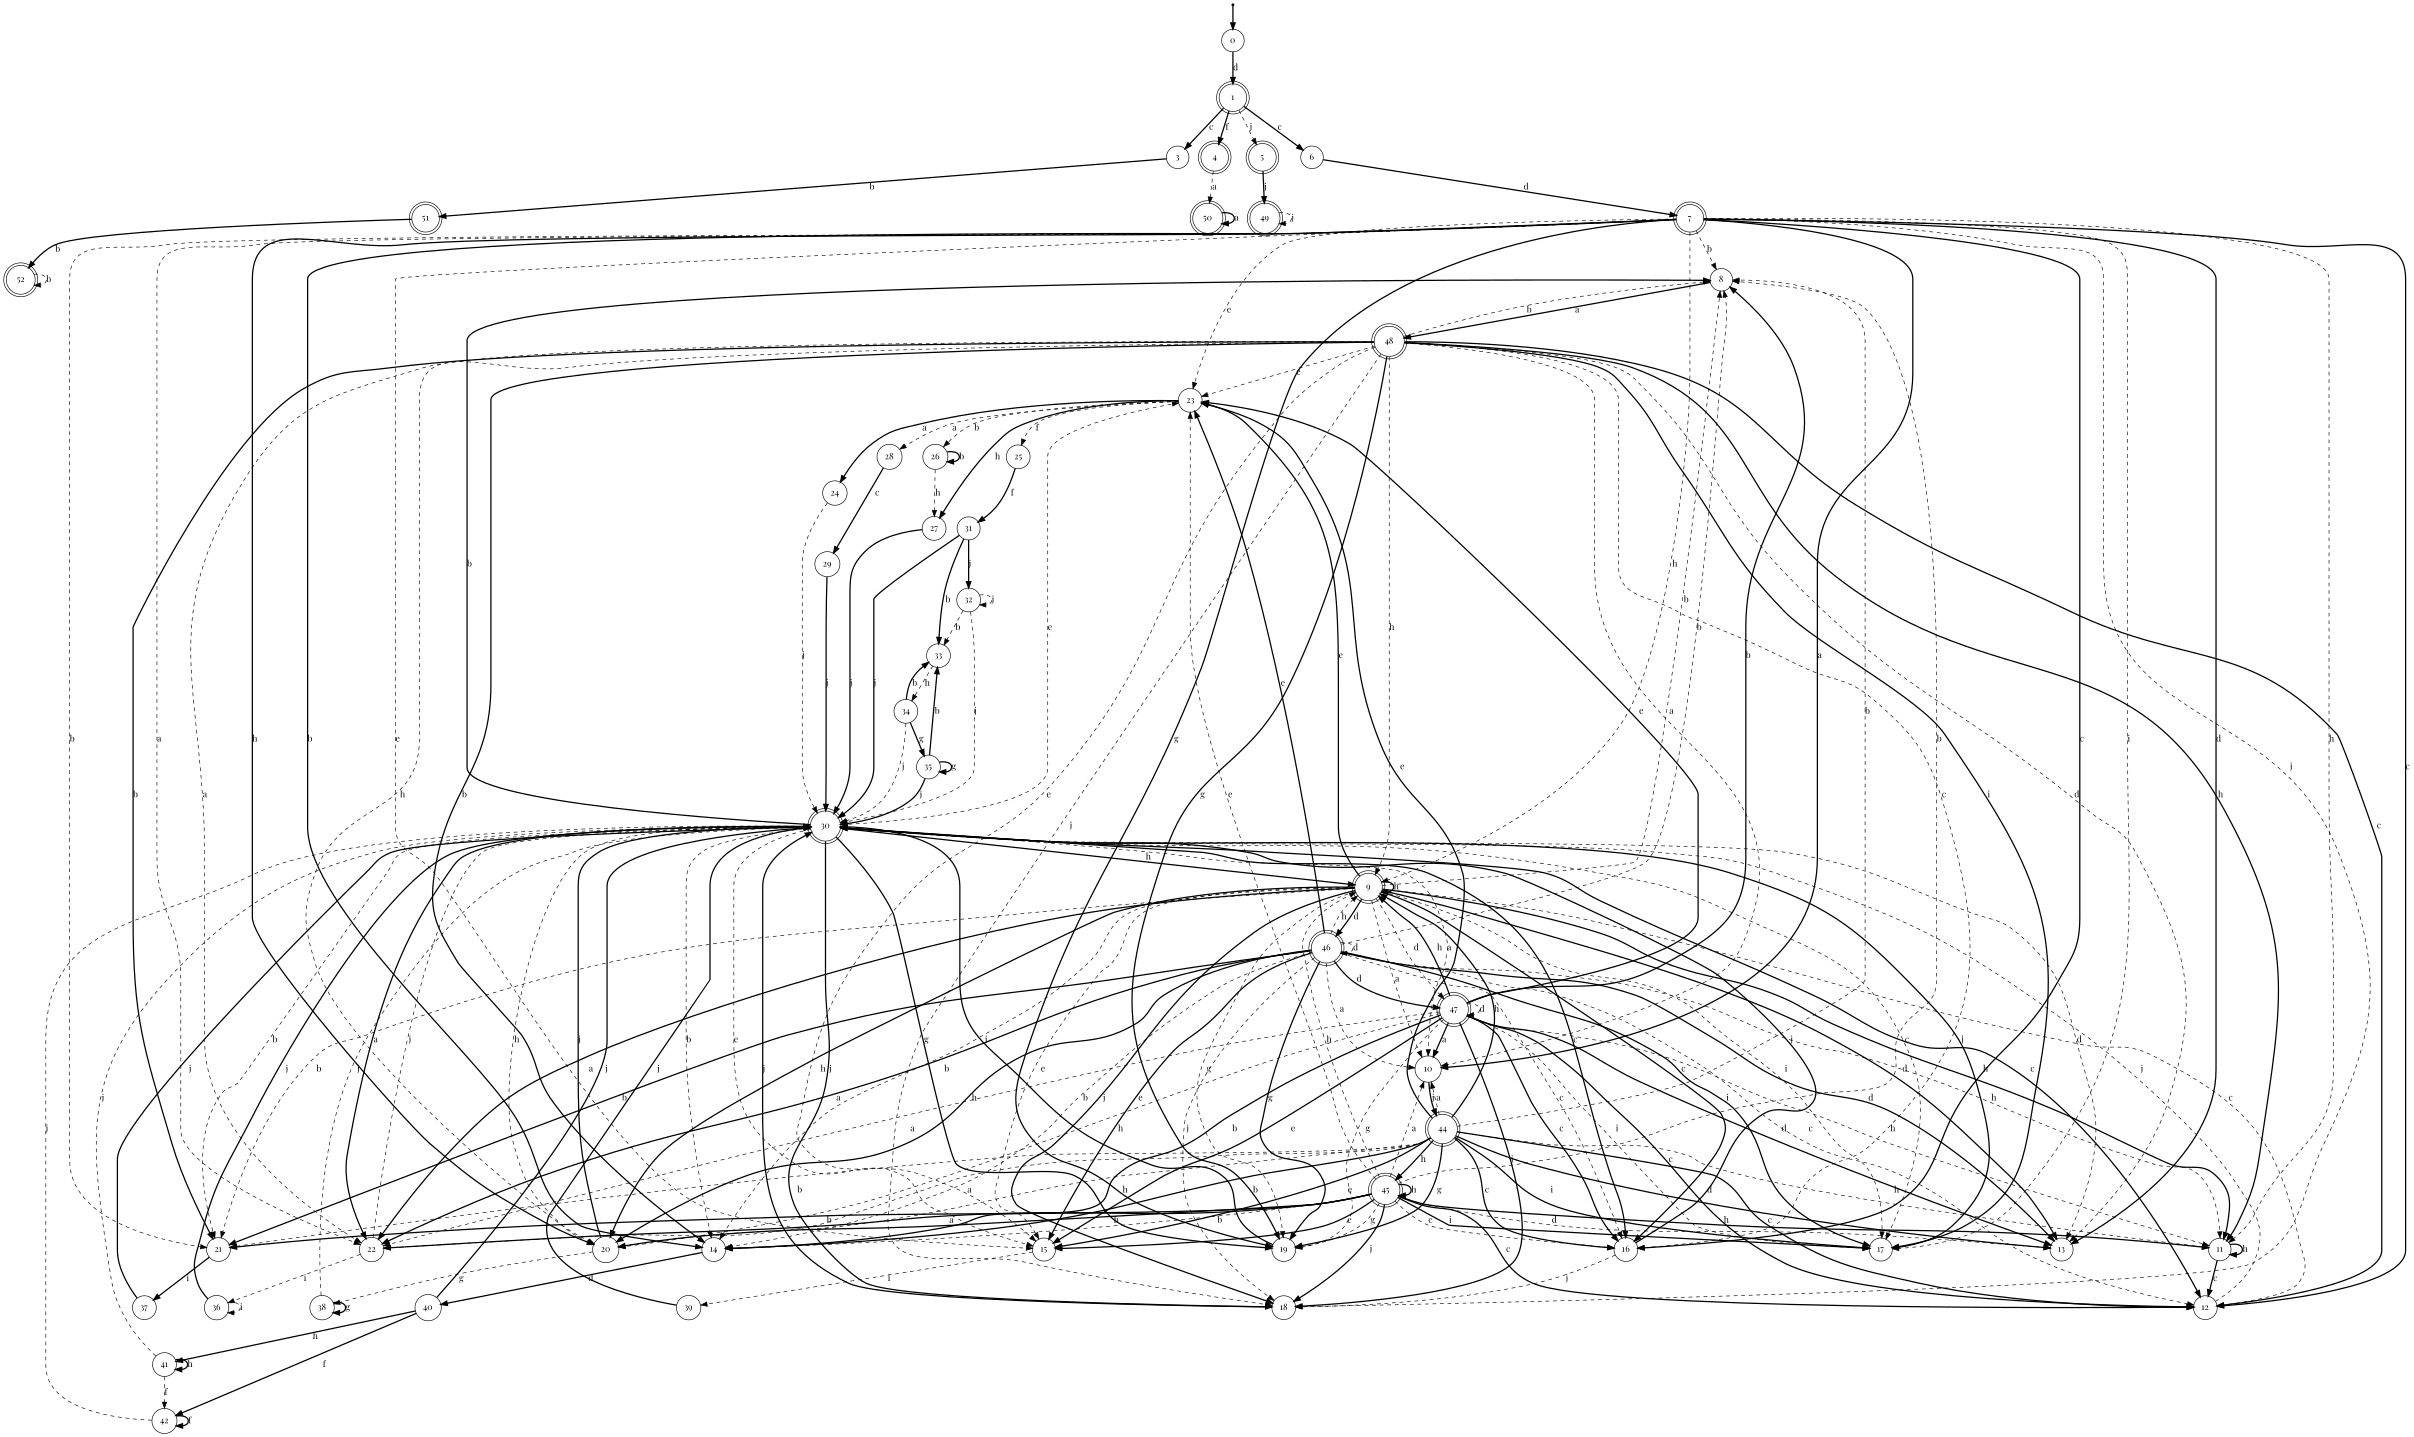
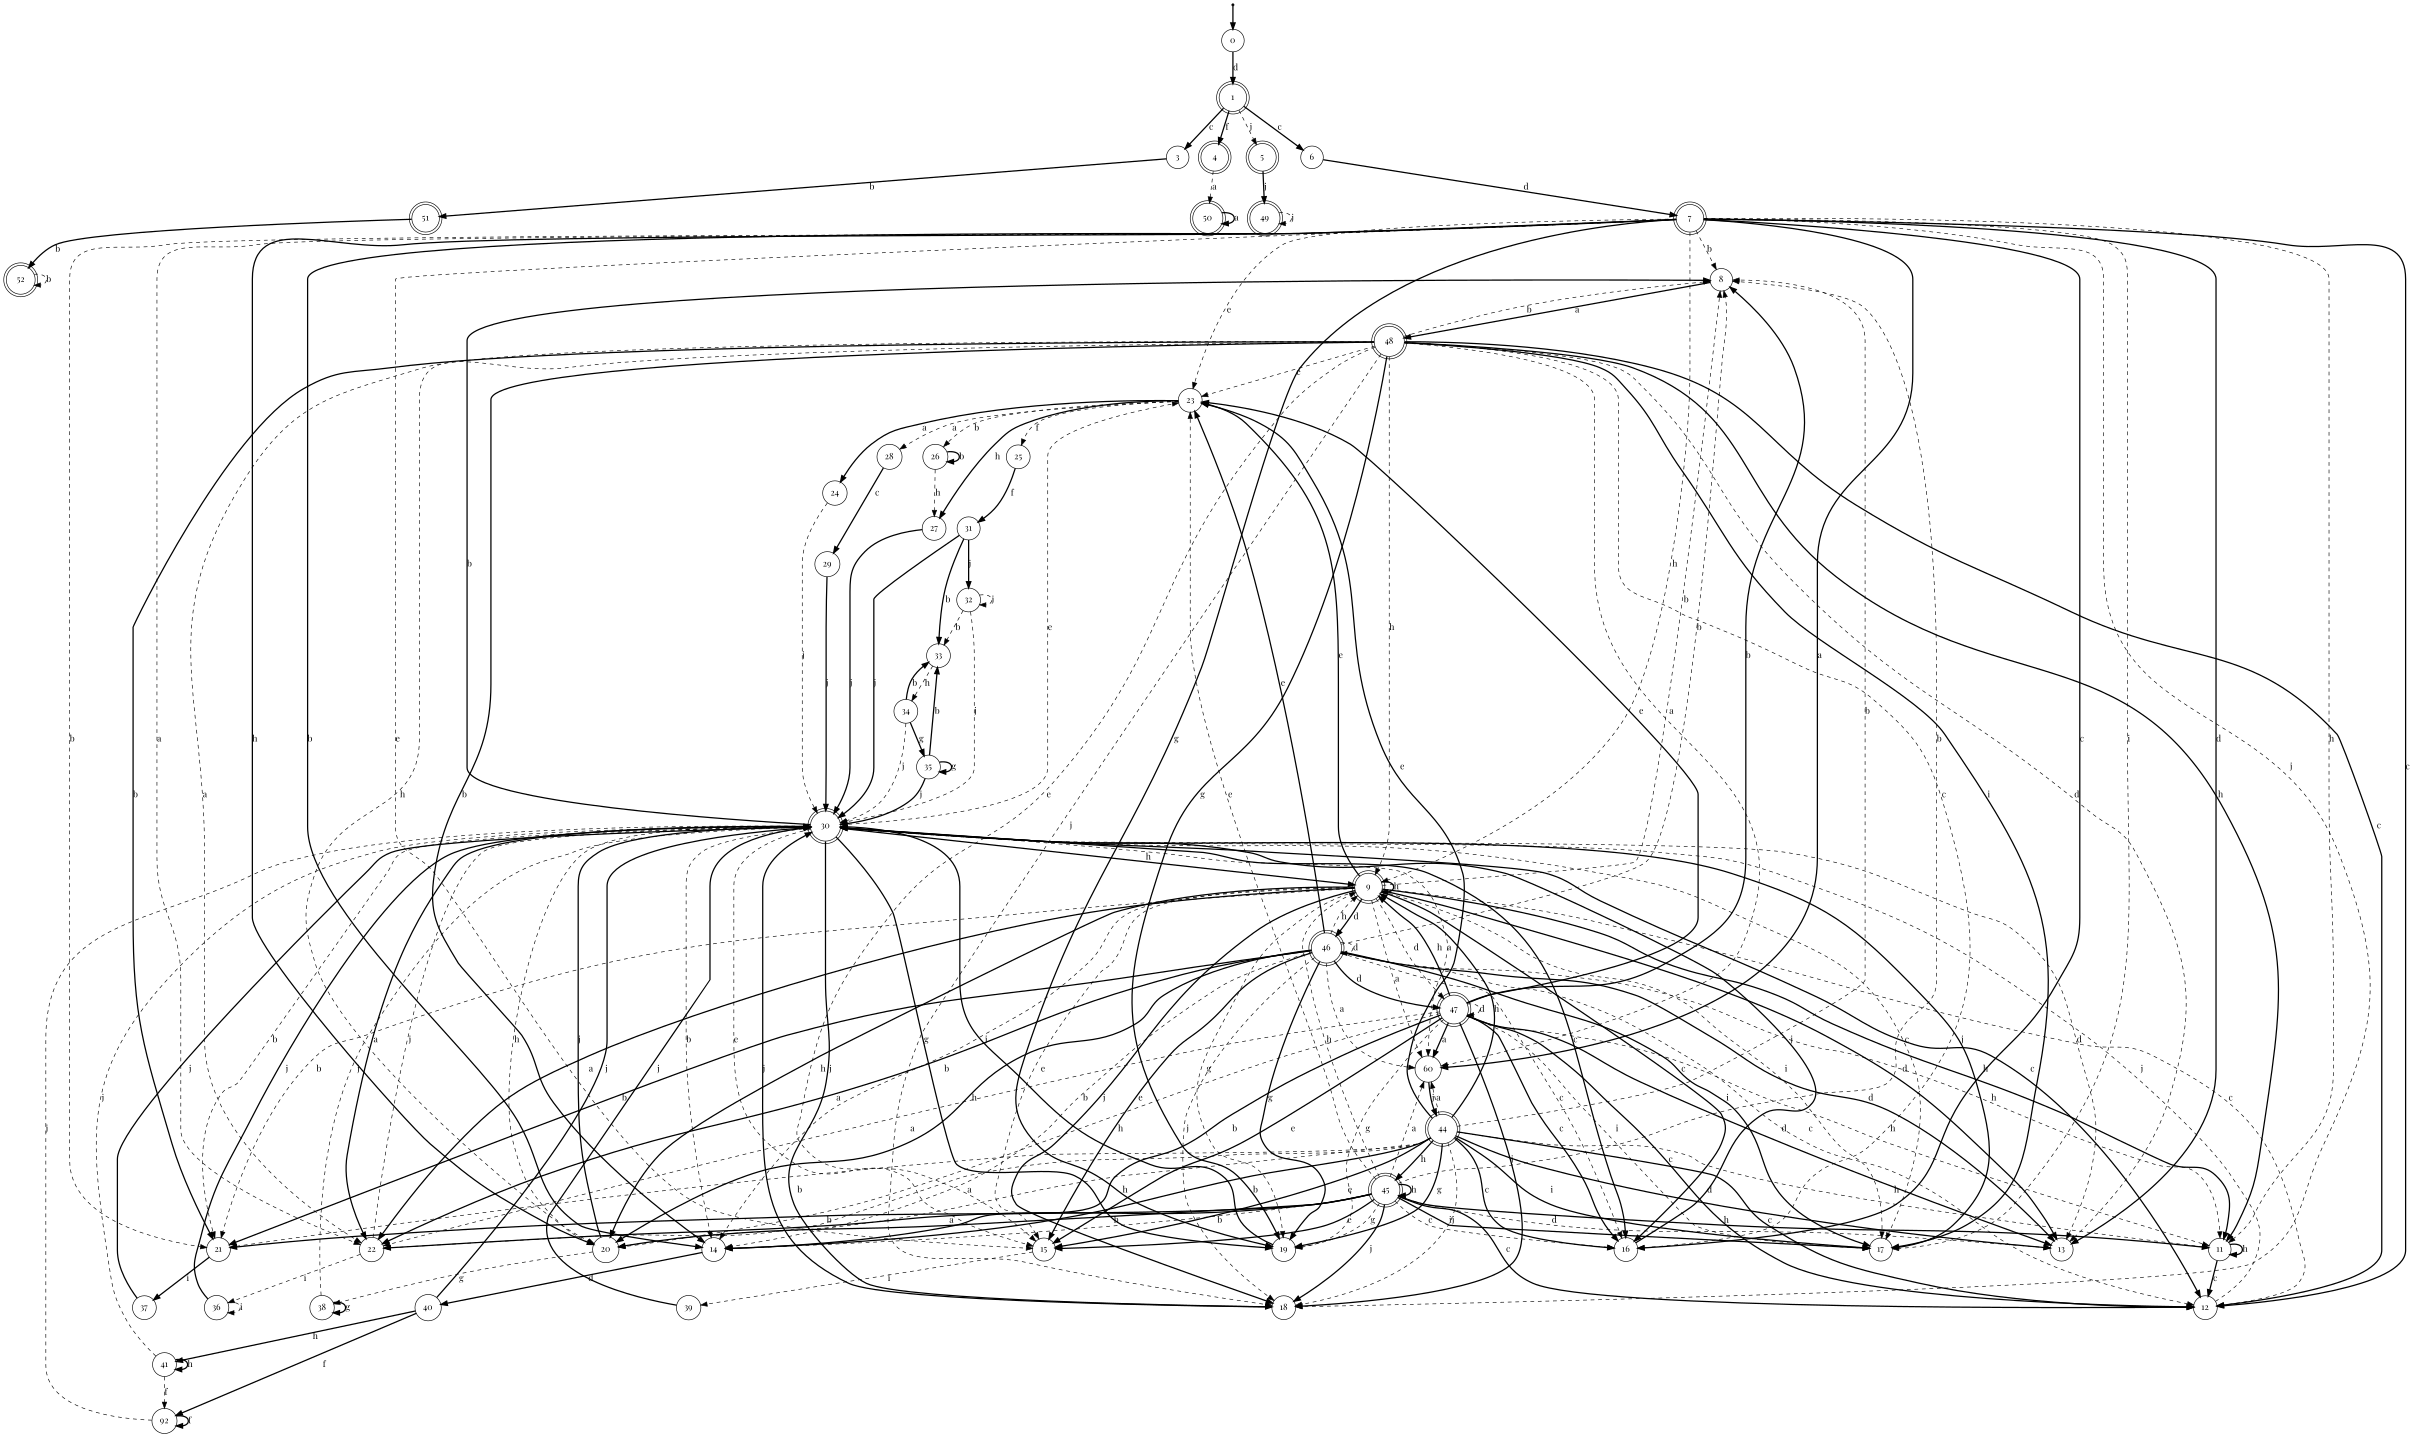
(1428, 1069) -> (1428, 1069)
(1462, 1296) -> (1419, 1257)
(164, 1421) -> (164, 1421)
